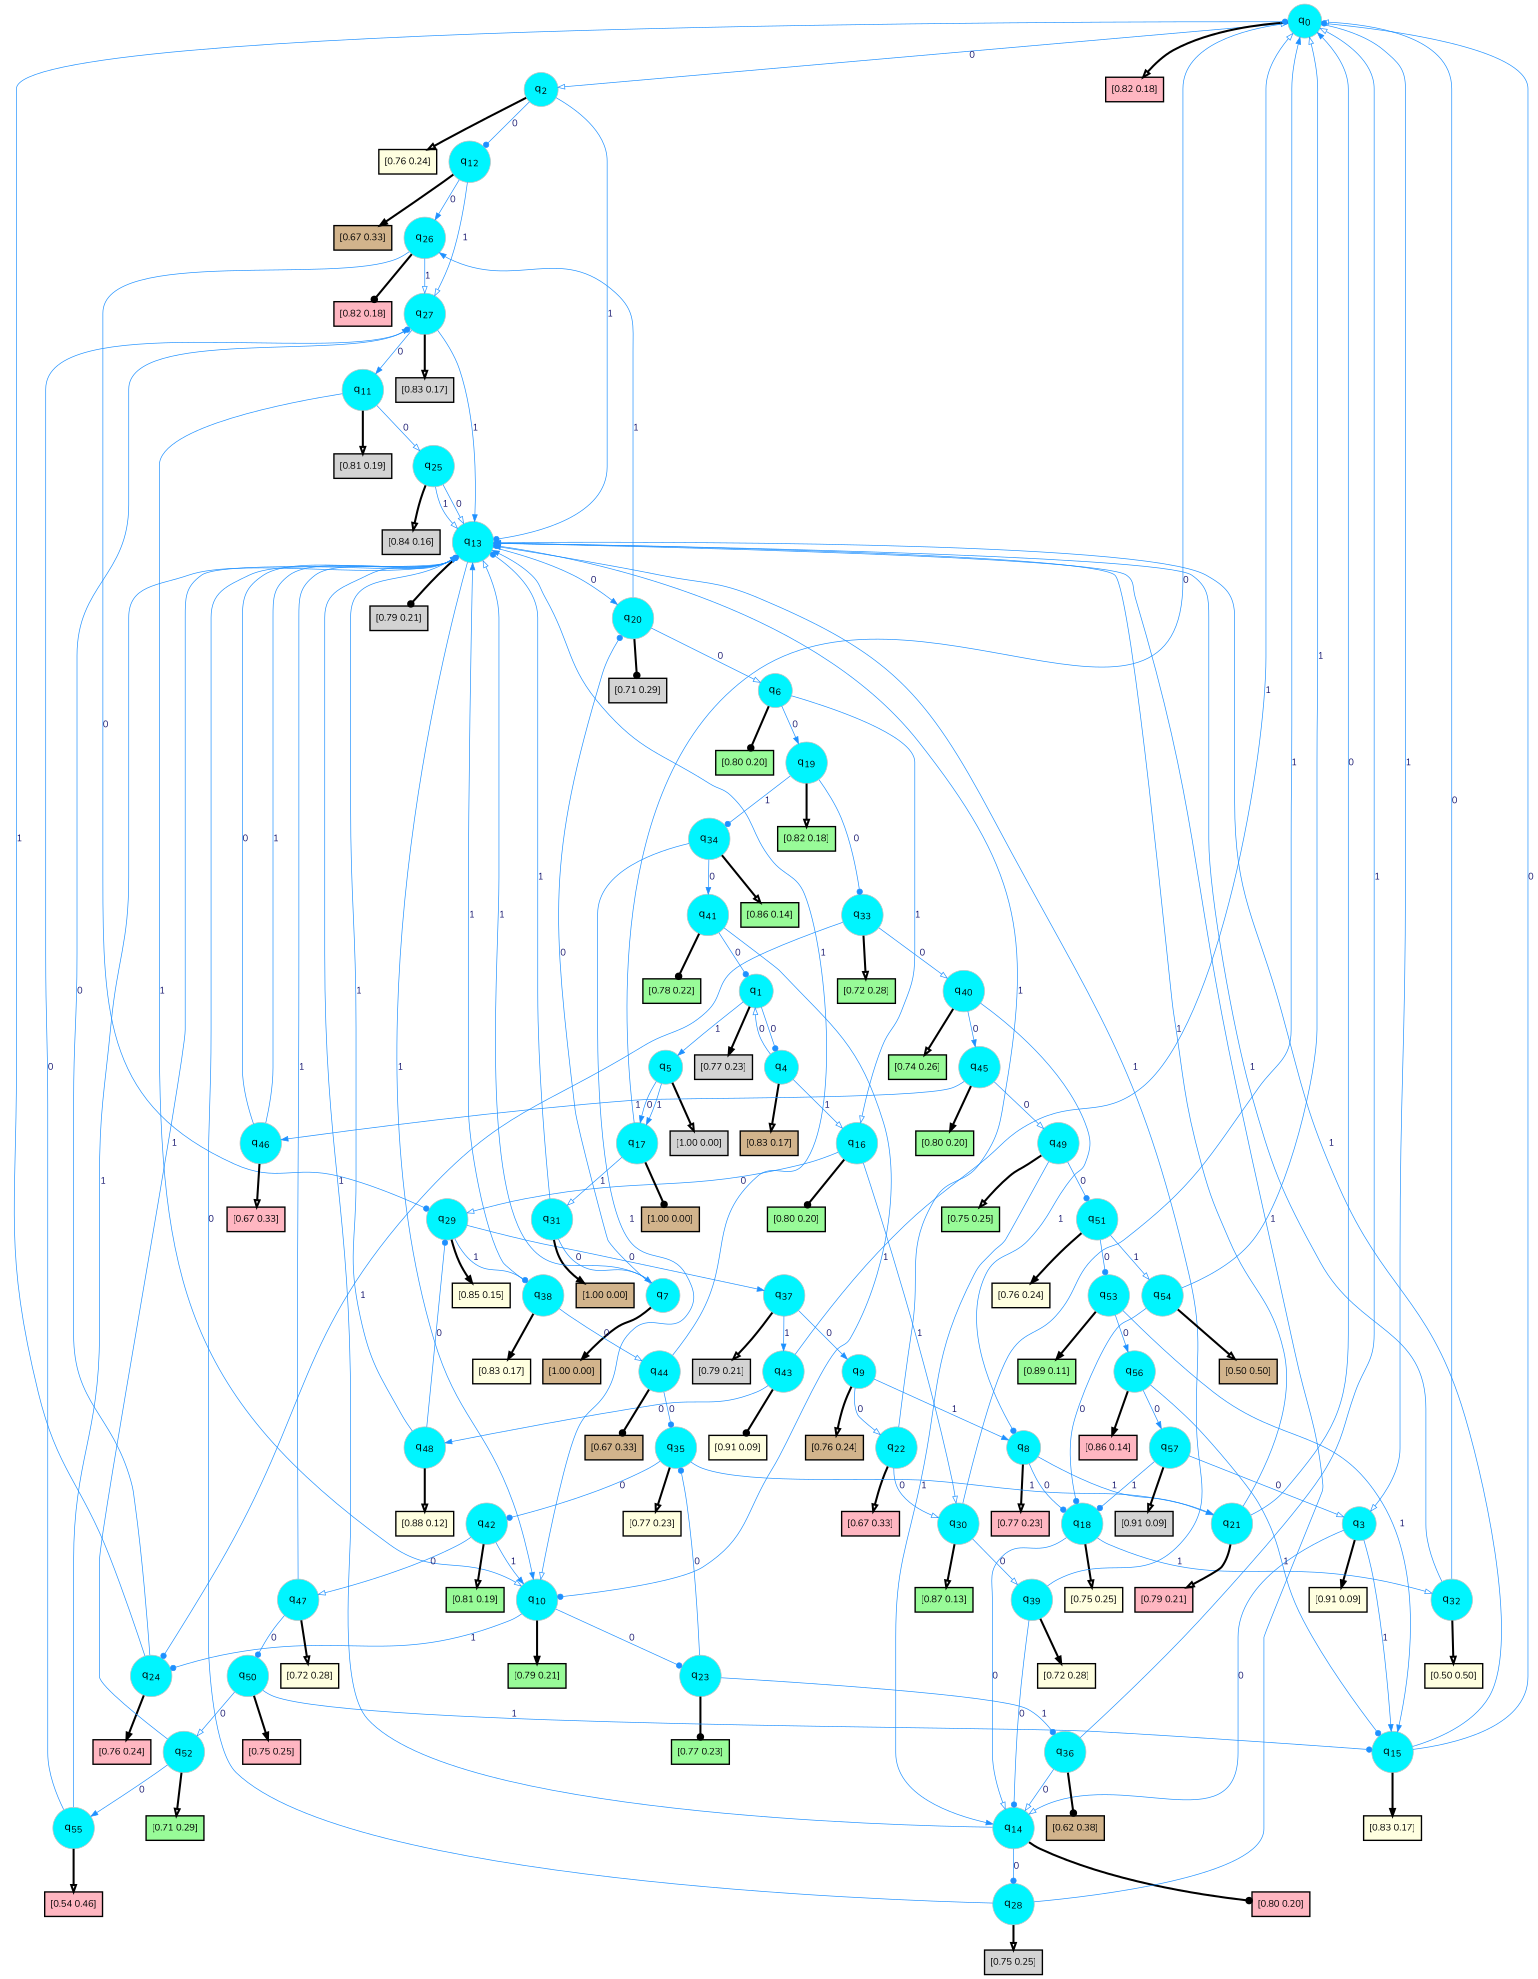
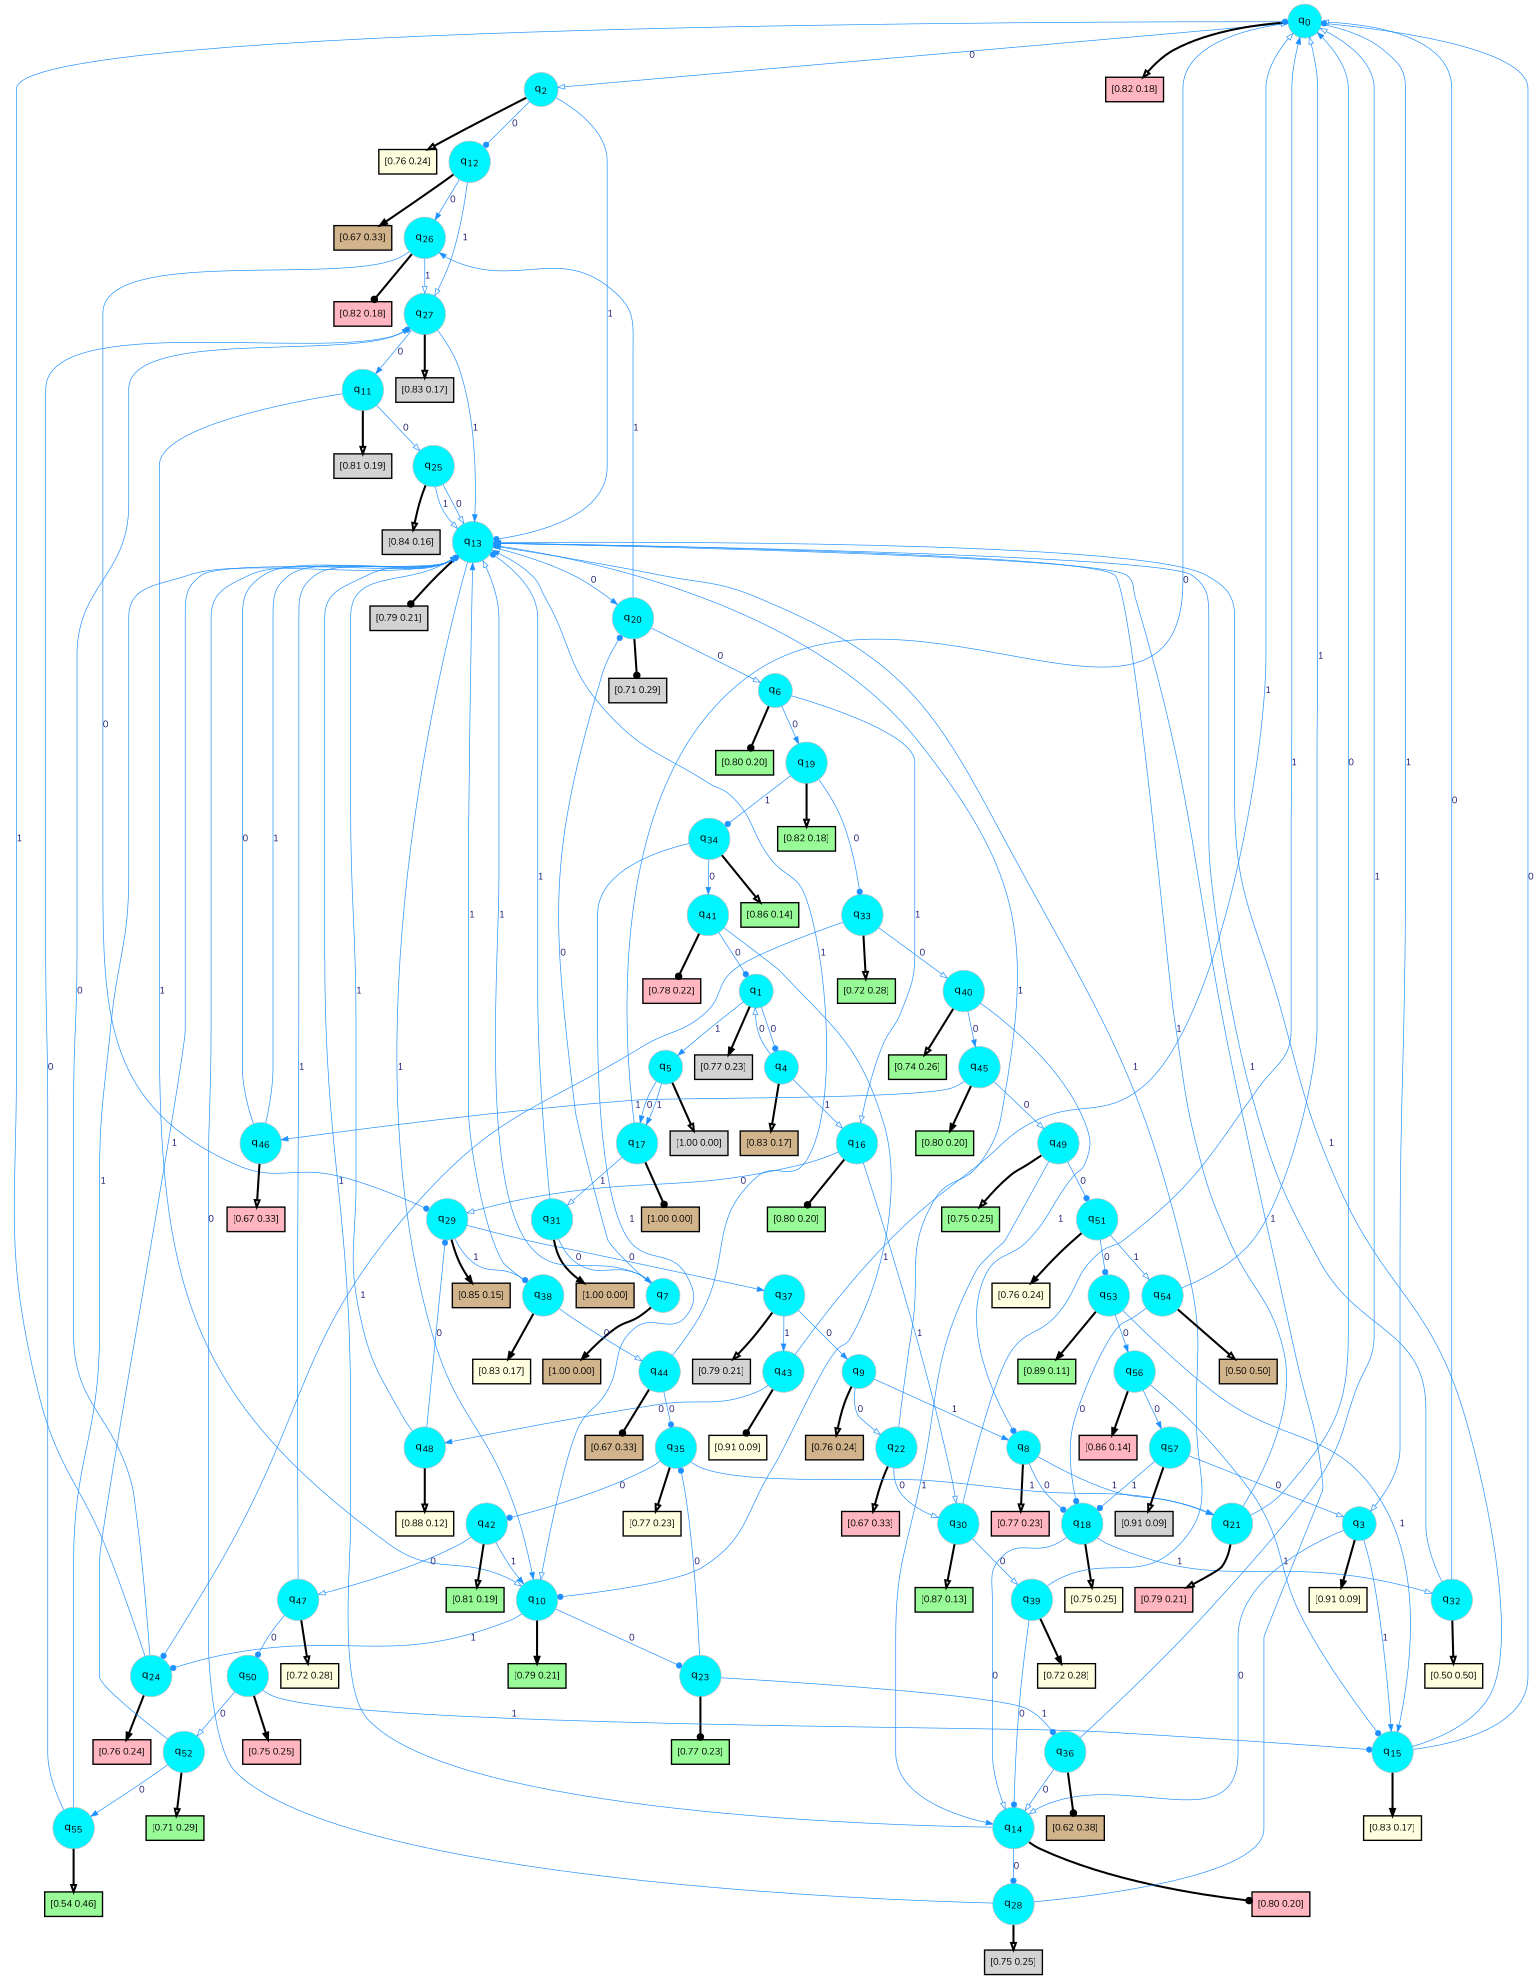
(672, 991) -> (672, 991)
(481, 1295) -> (481, 1295)
(74, 1904) -> (74, 1904)
